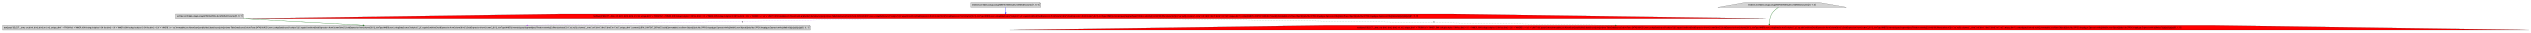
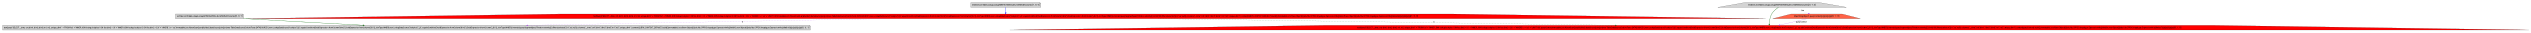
none -> (1817, 16)
